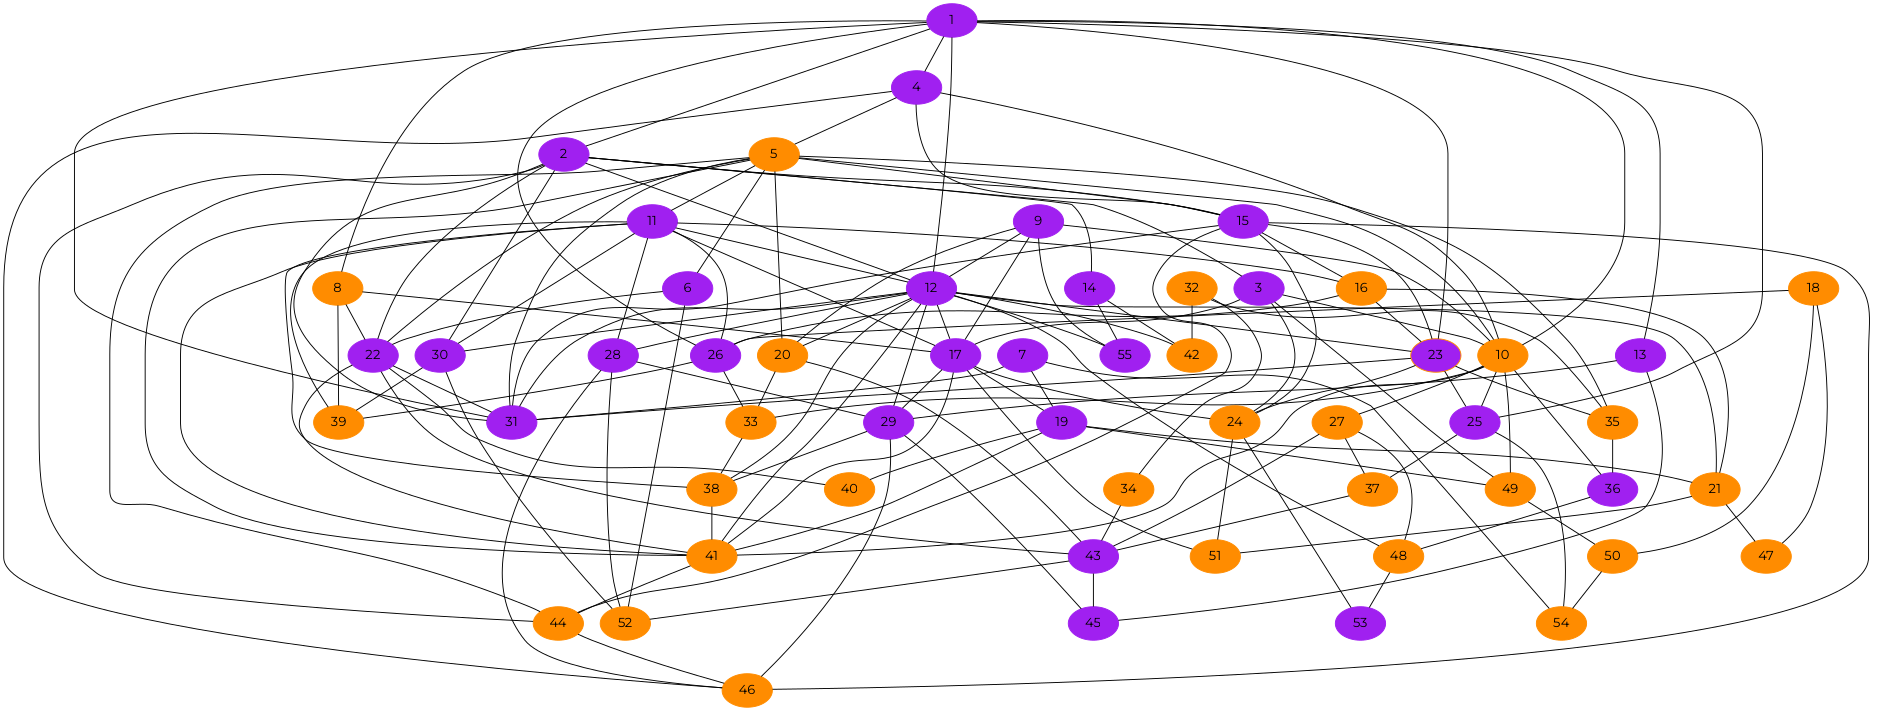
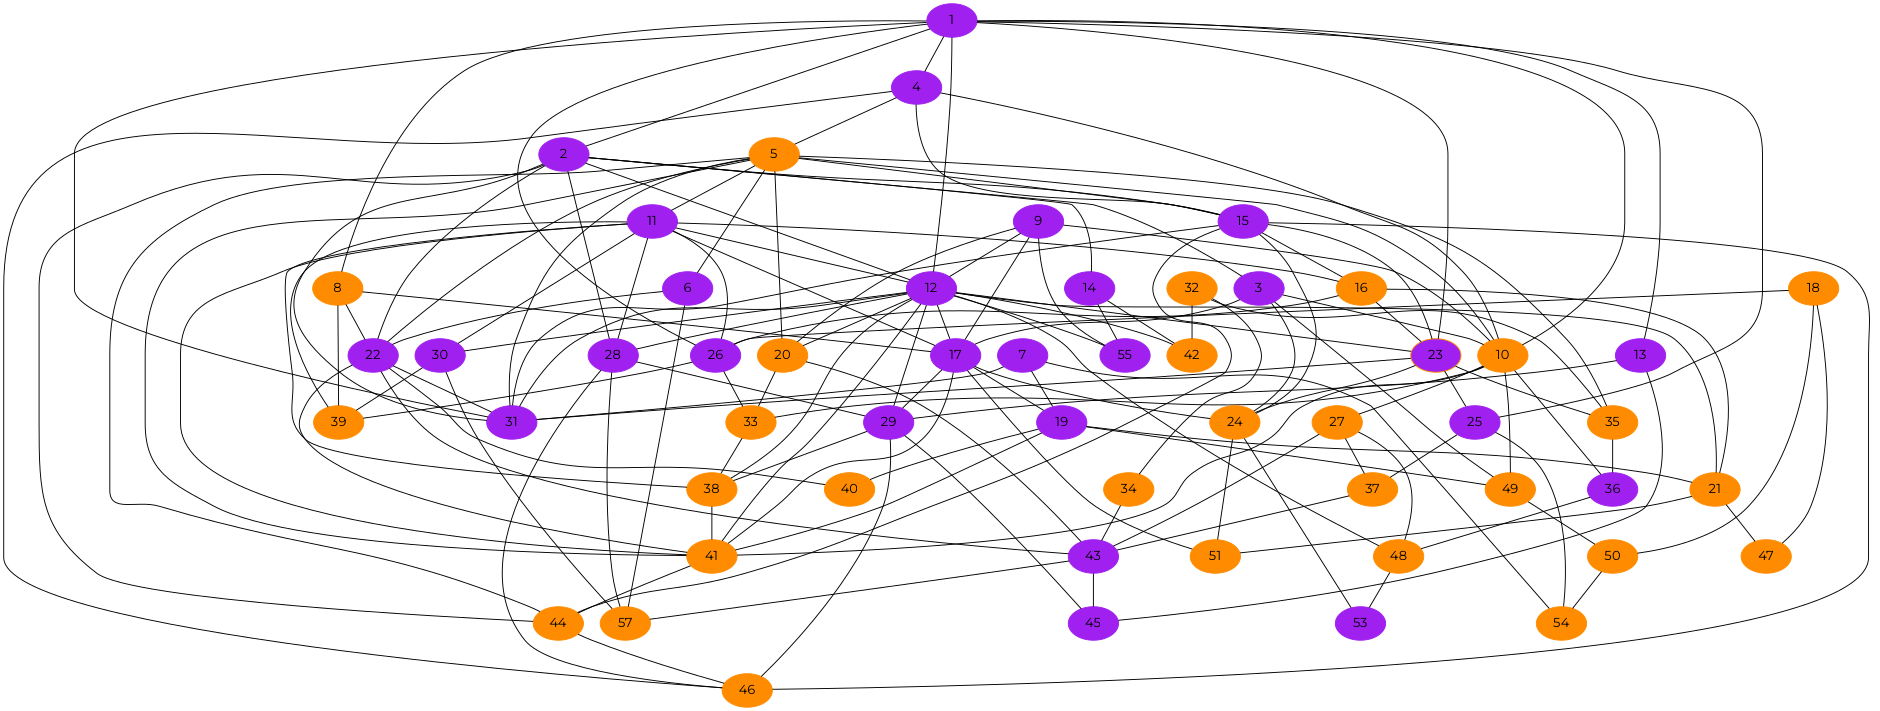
(510, 242) -> (589, 255)
(1489, 389) -> none
(625, 623) -> (625, 623)
